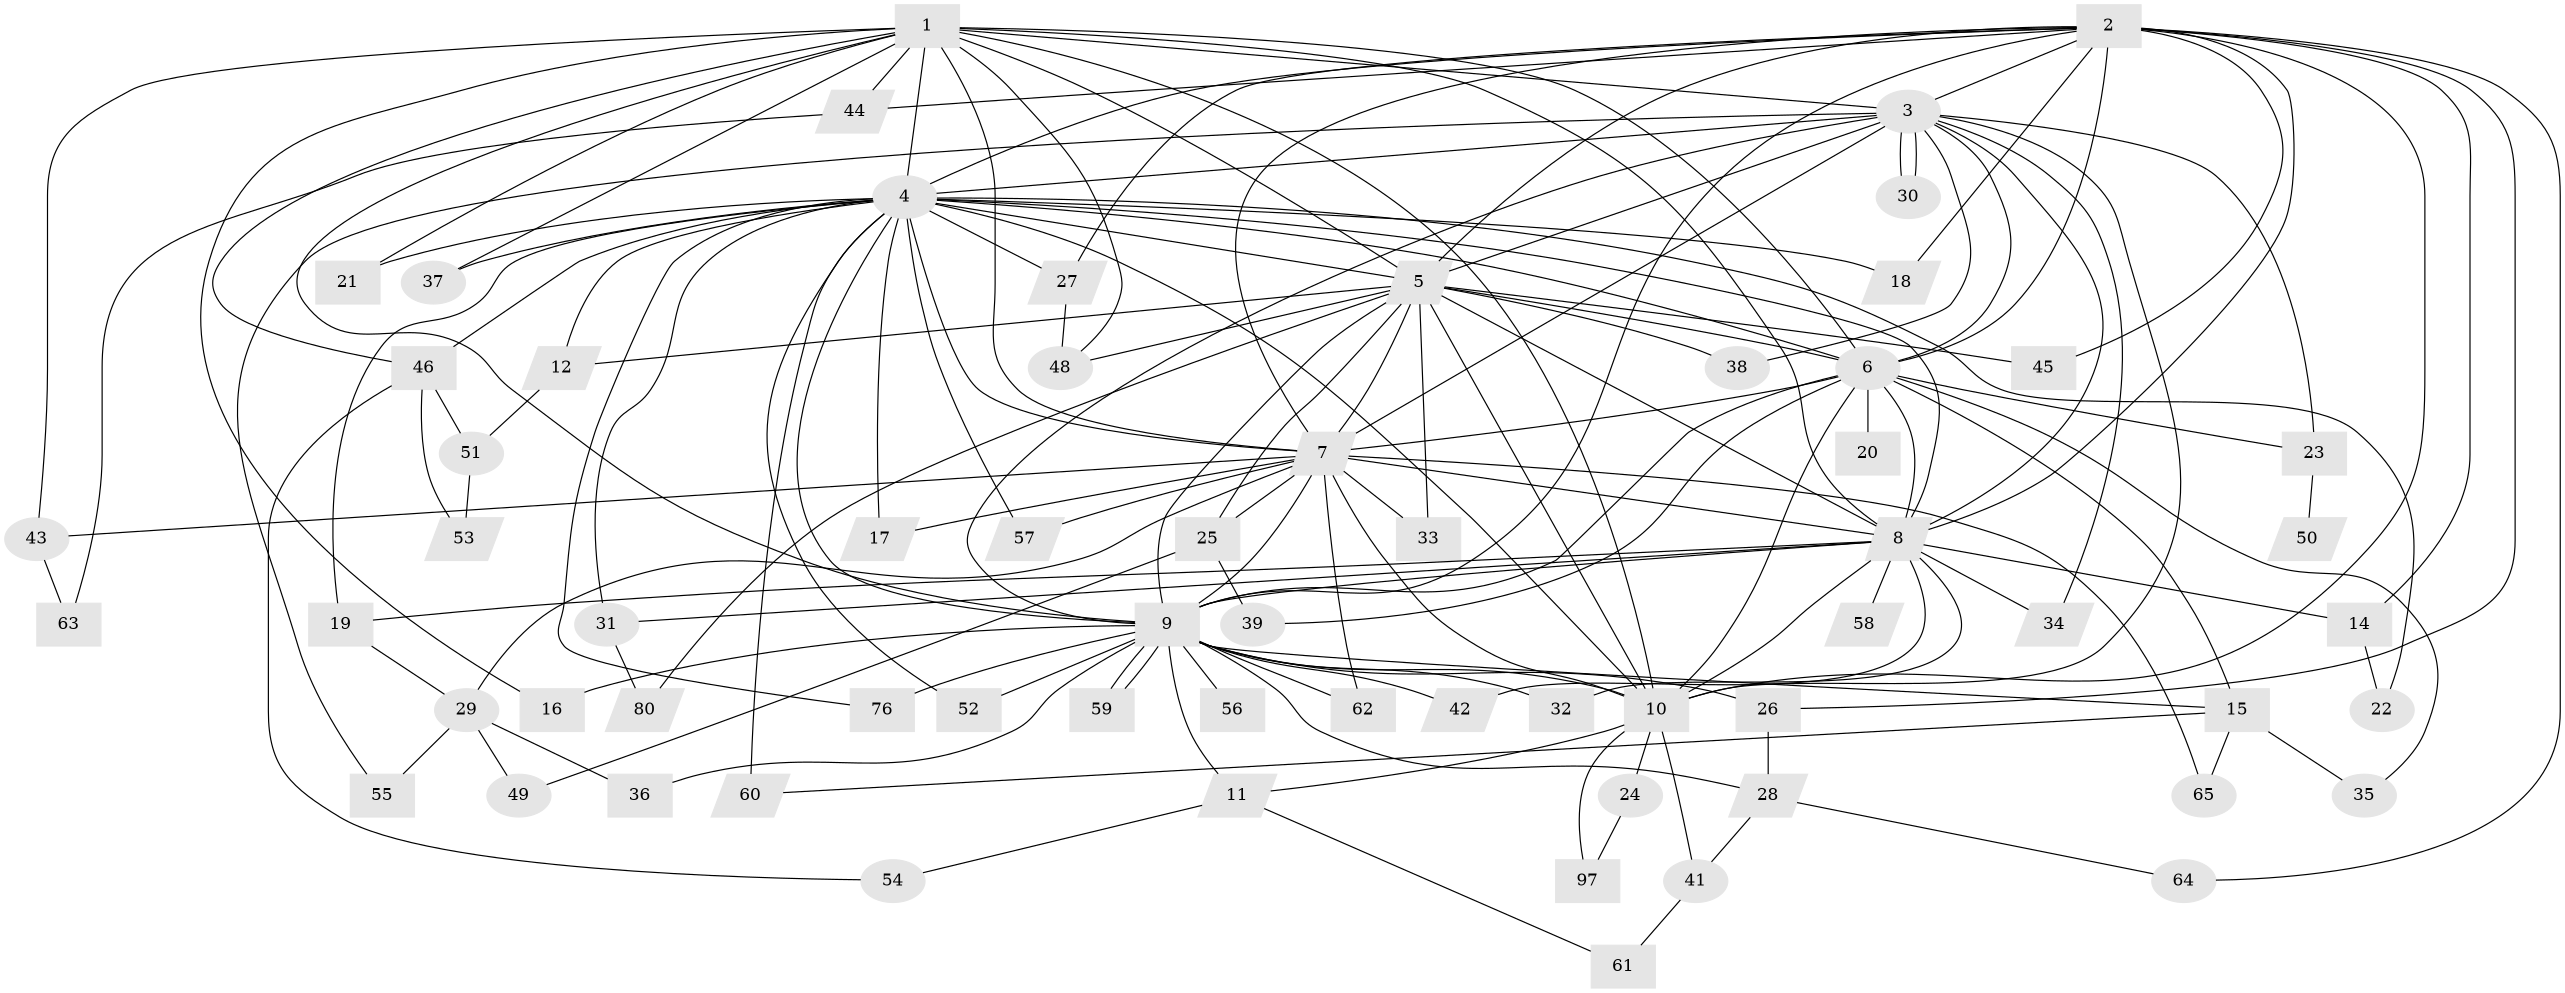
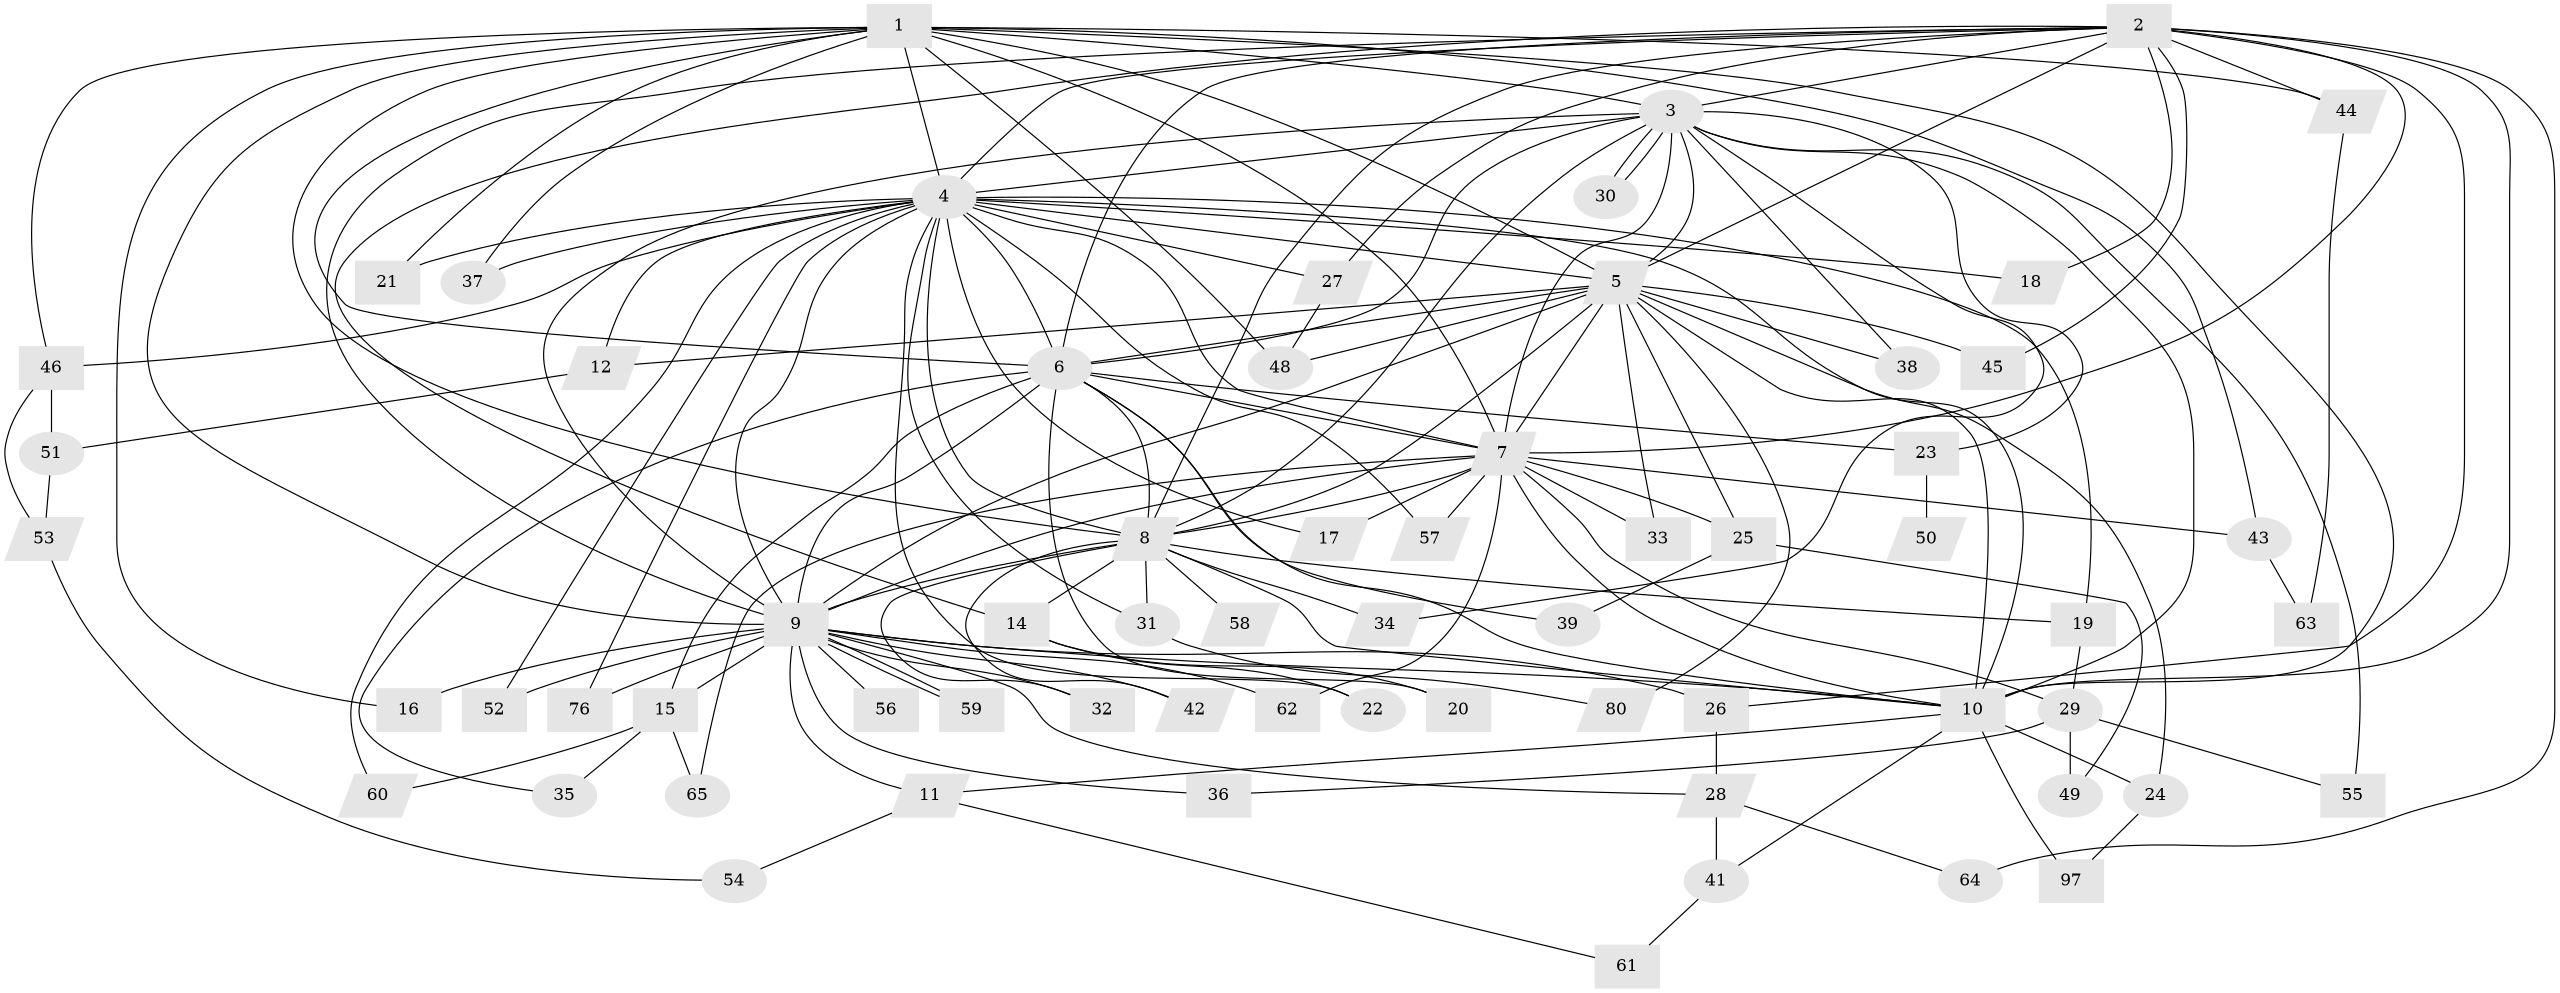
none -> (2022, 451)
none -> (1238, 666)
(346, 820) -> (325, 816)
